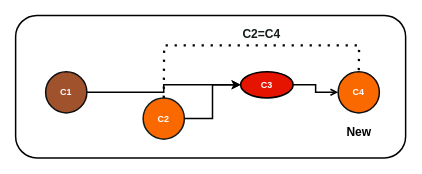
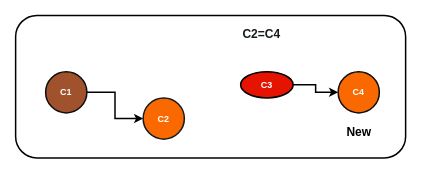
(255, 45) -> none
(136, 92) -> (115, 114)
(330, 92) -> (330, 92)
(212, 116) -> none
